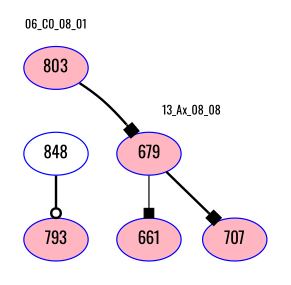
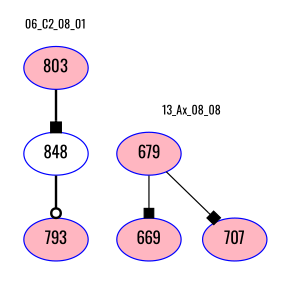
(56, 26) -> (56, 26)
(115, 112) -> (56, 105)
(187, 192) -> (187, 192)
(149, 240) -> (149, 240)
